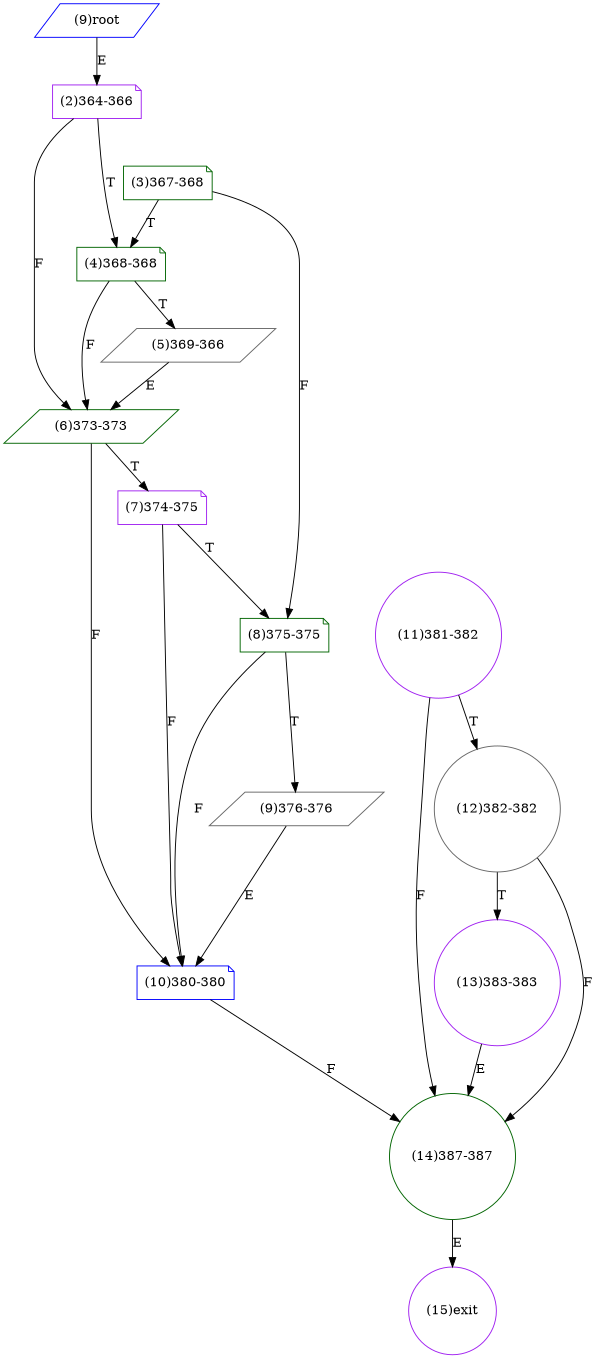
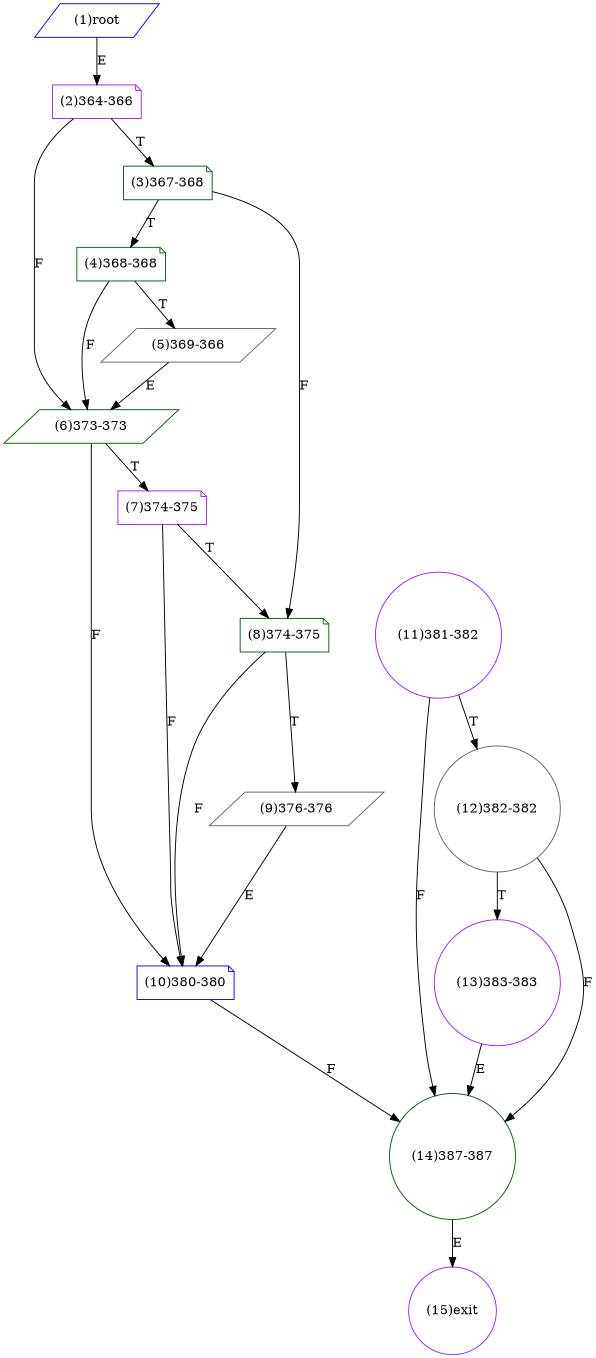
(97, 21) -> (97, 21)
(103, 179) -> (129, 139)
(285, 635) -> (285, 635)
